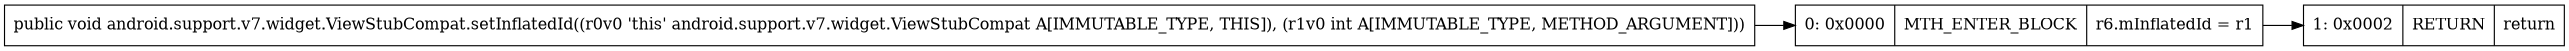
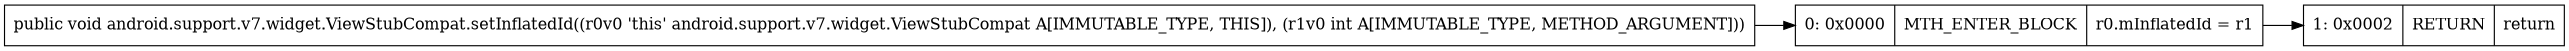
(2175, 25) -> (2175, 25)
